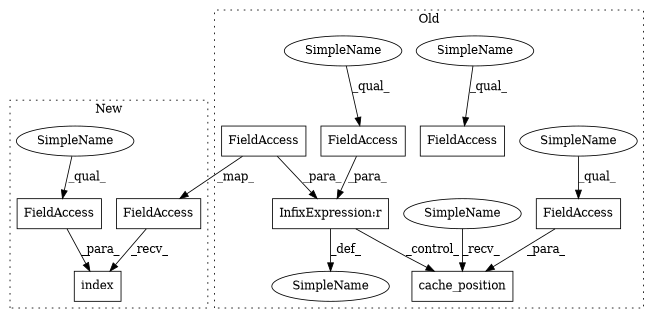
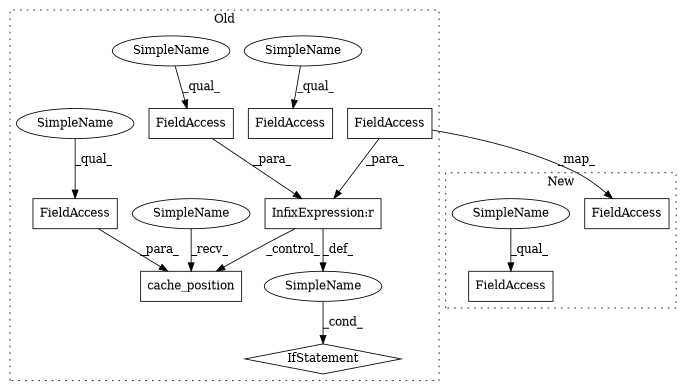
(98, 286) -> none
none -> (323, 359)
